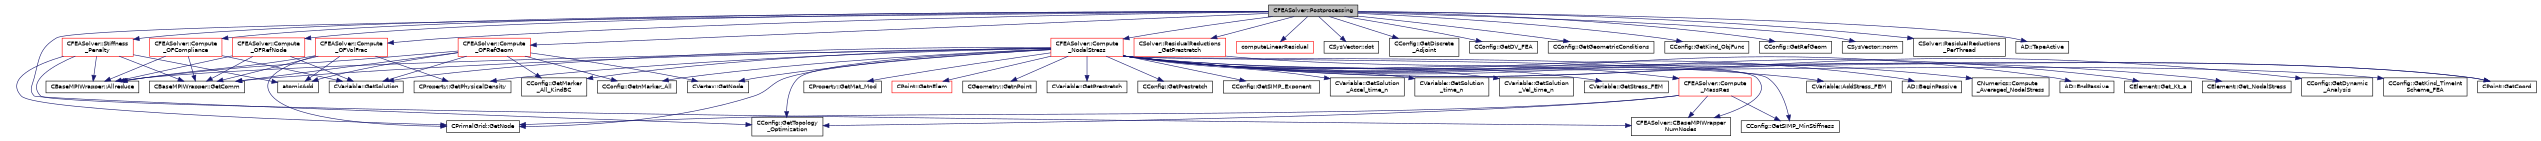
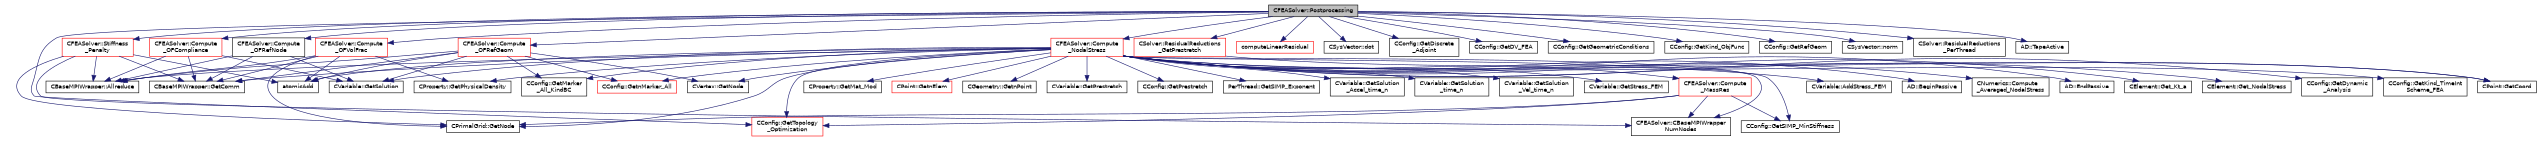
(269, 47) -> (269, 47)
none -> (683, 54)
(637, 87) -> (637, 87)
(1272, 87) -> (1272, 87)
(787, 127) -> (787, 127)
